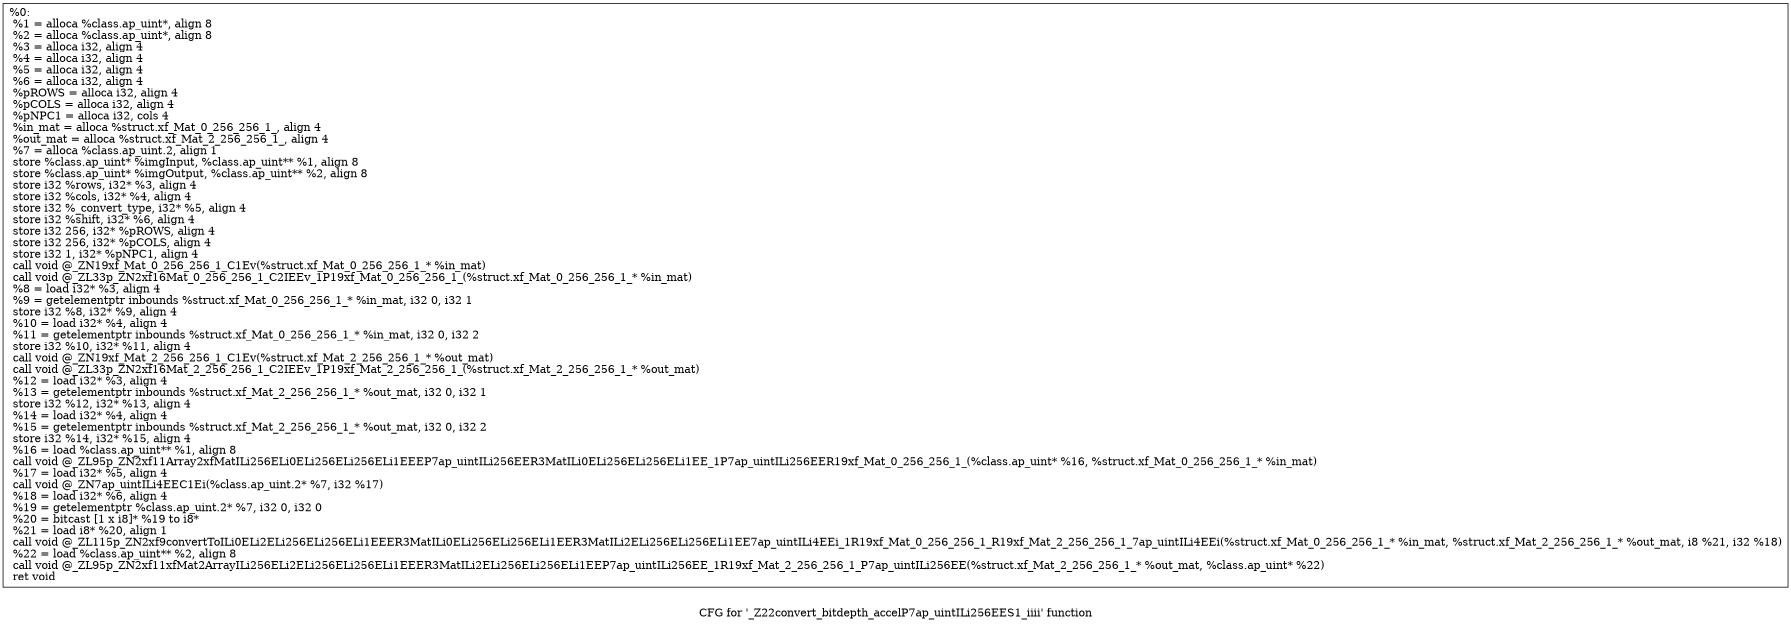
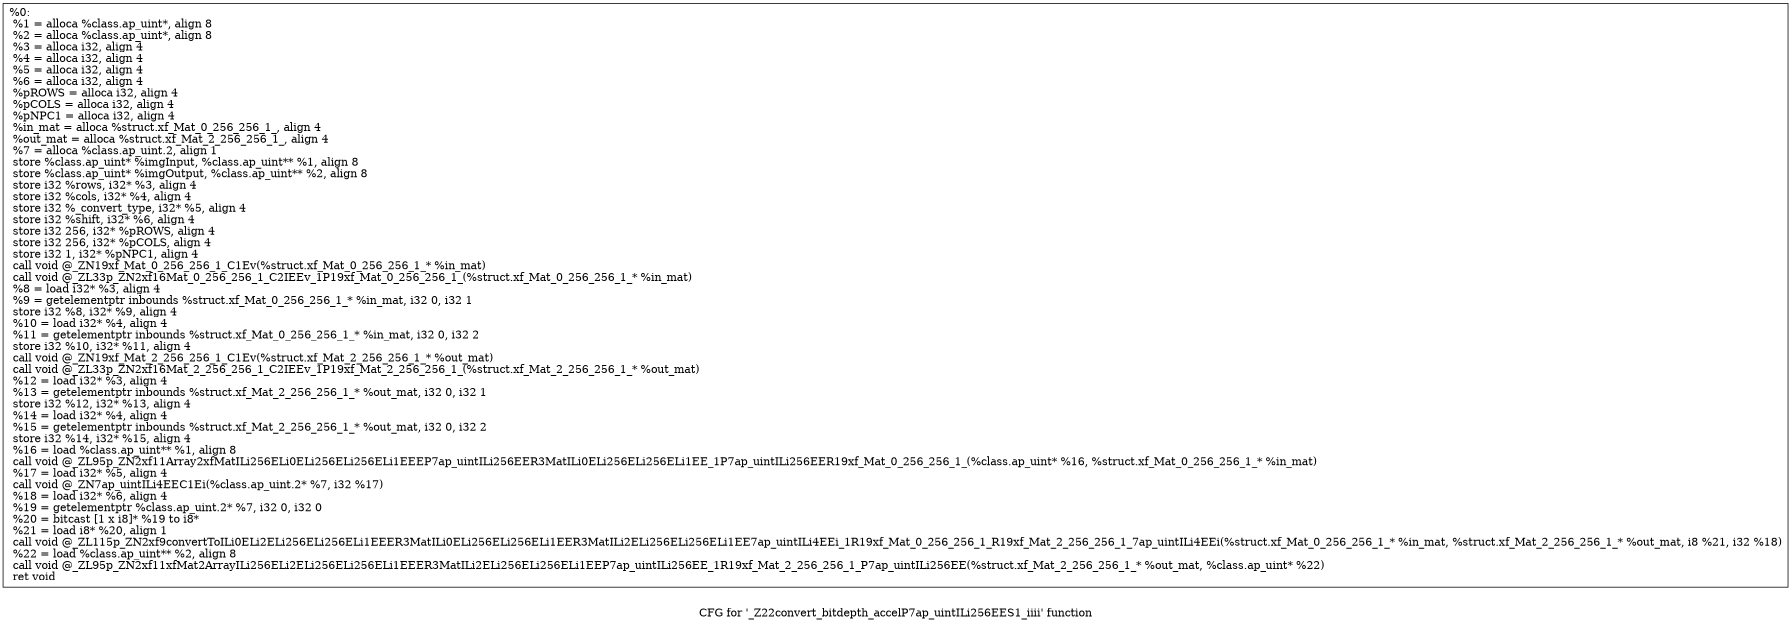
(89, 116) -> (92, 116)
